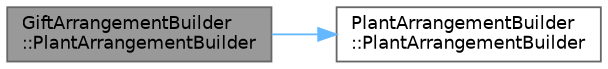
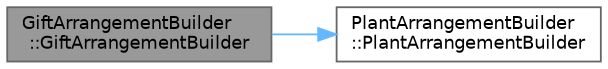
(139, 34) -> (139, 34)
